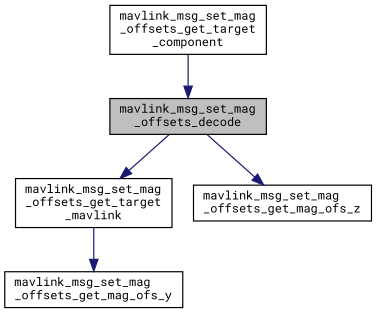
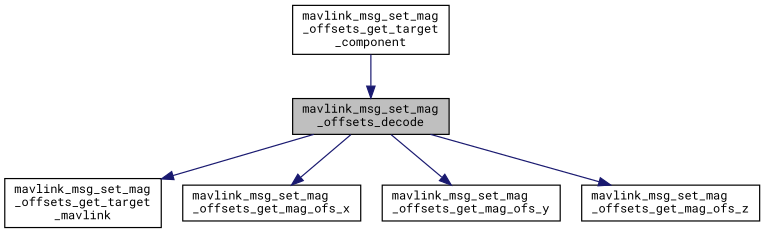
none -> (272, 203)
(94, 243) -> (416, 156)
